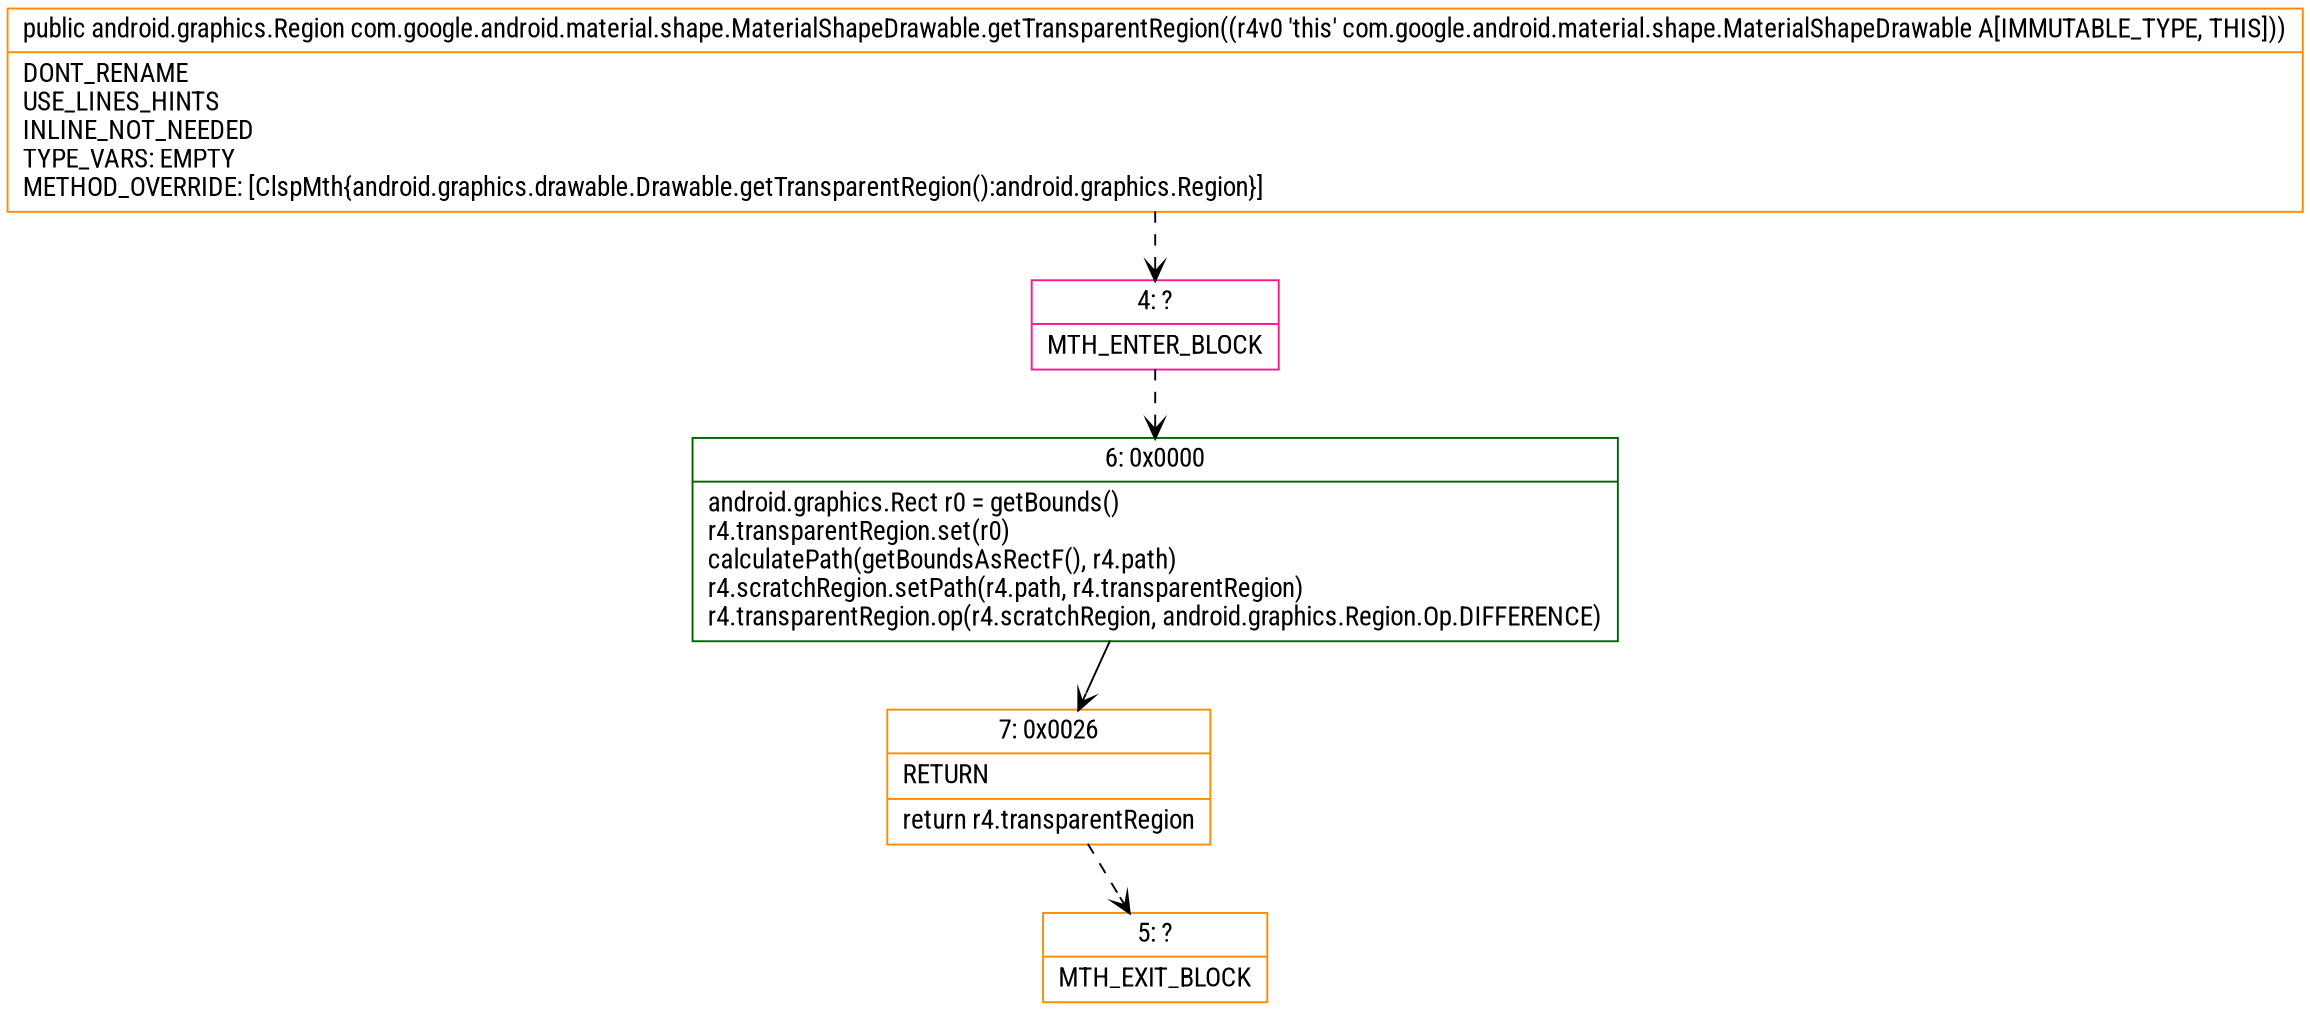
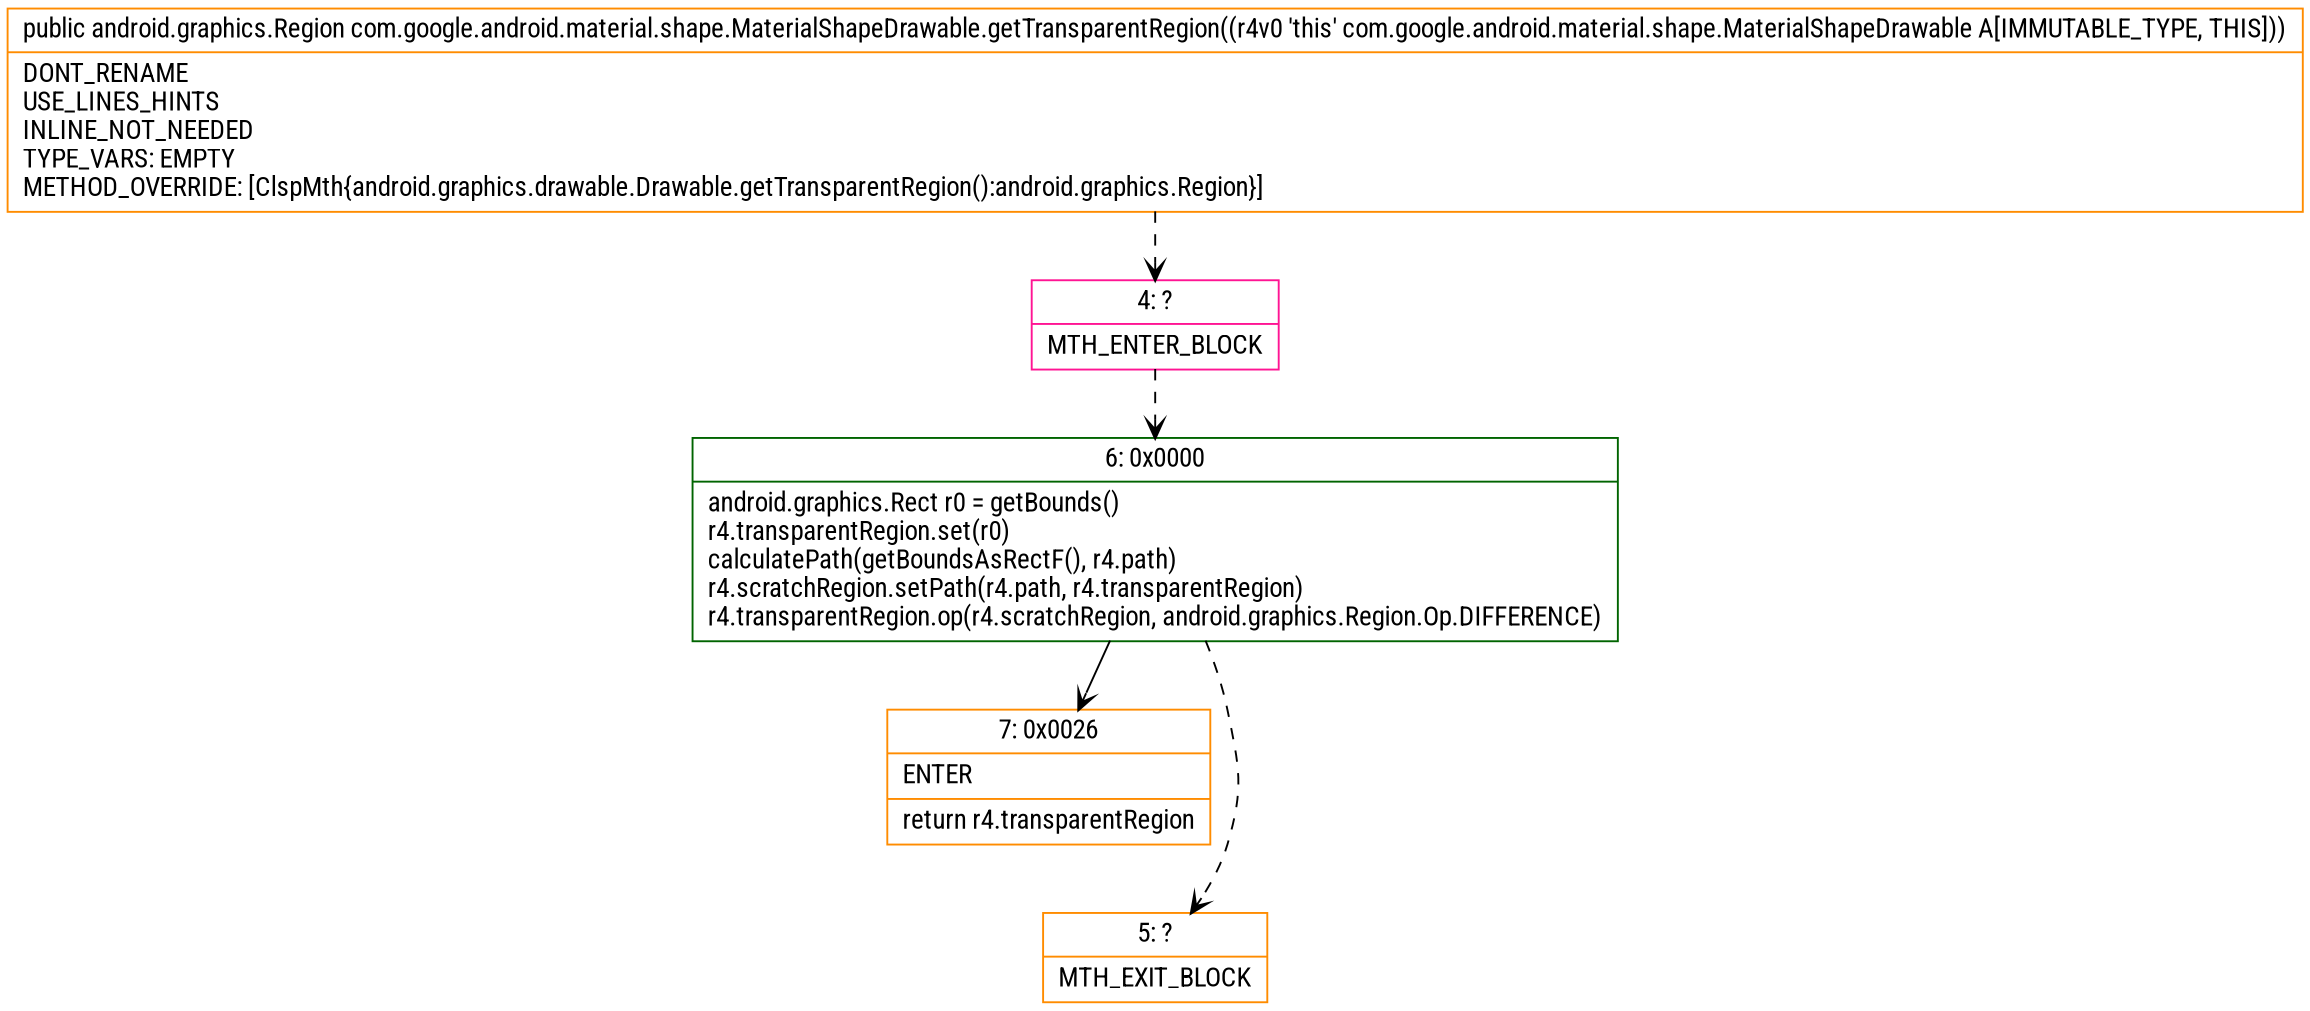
(946, 775) -> (938, 775)
(1104, 870) -> (1238, 771)
